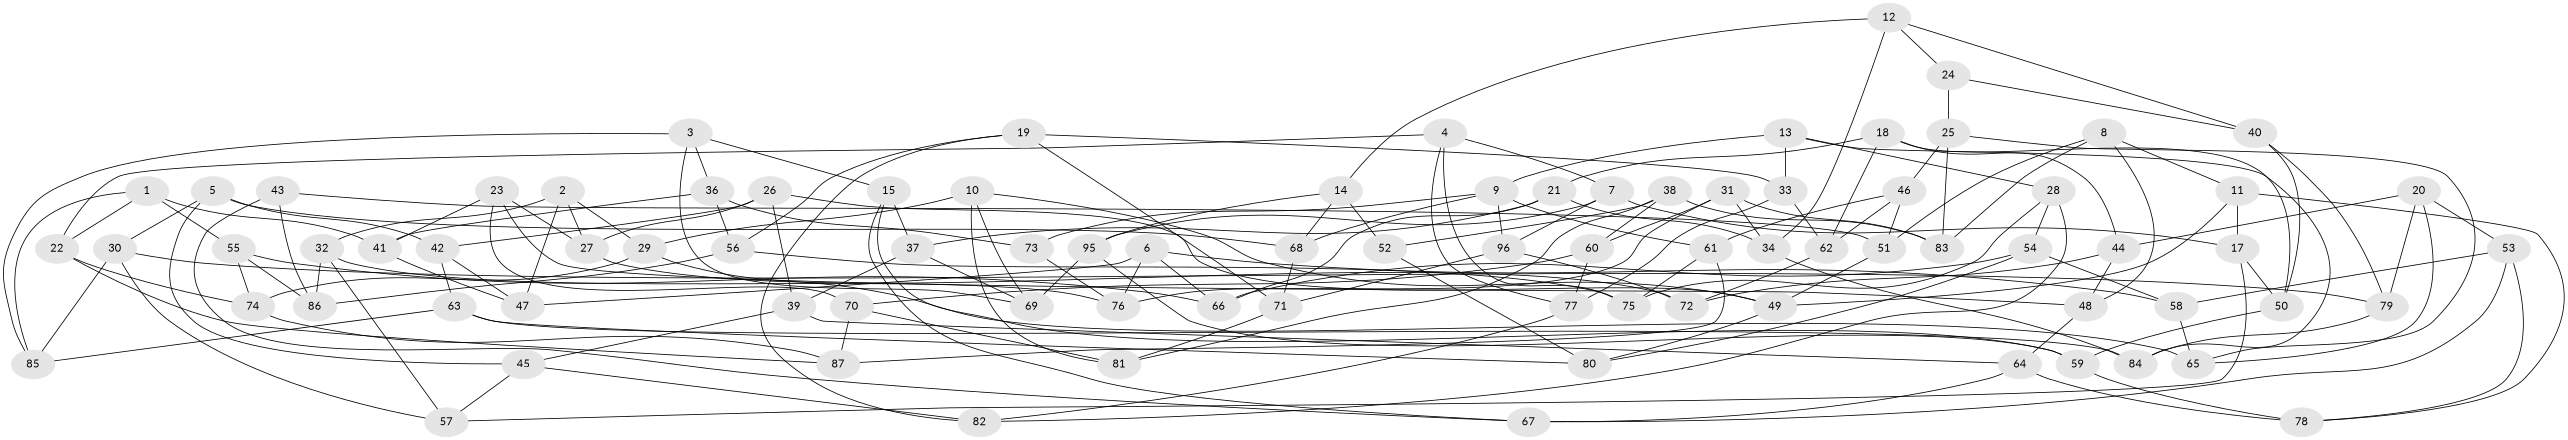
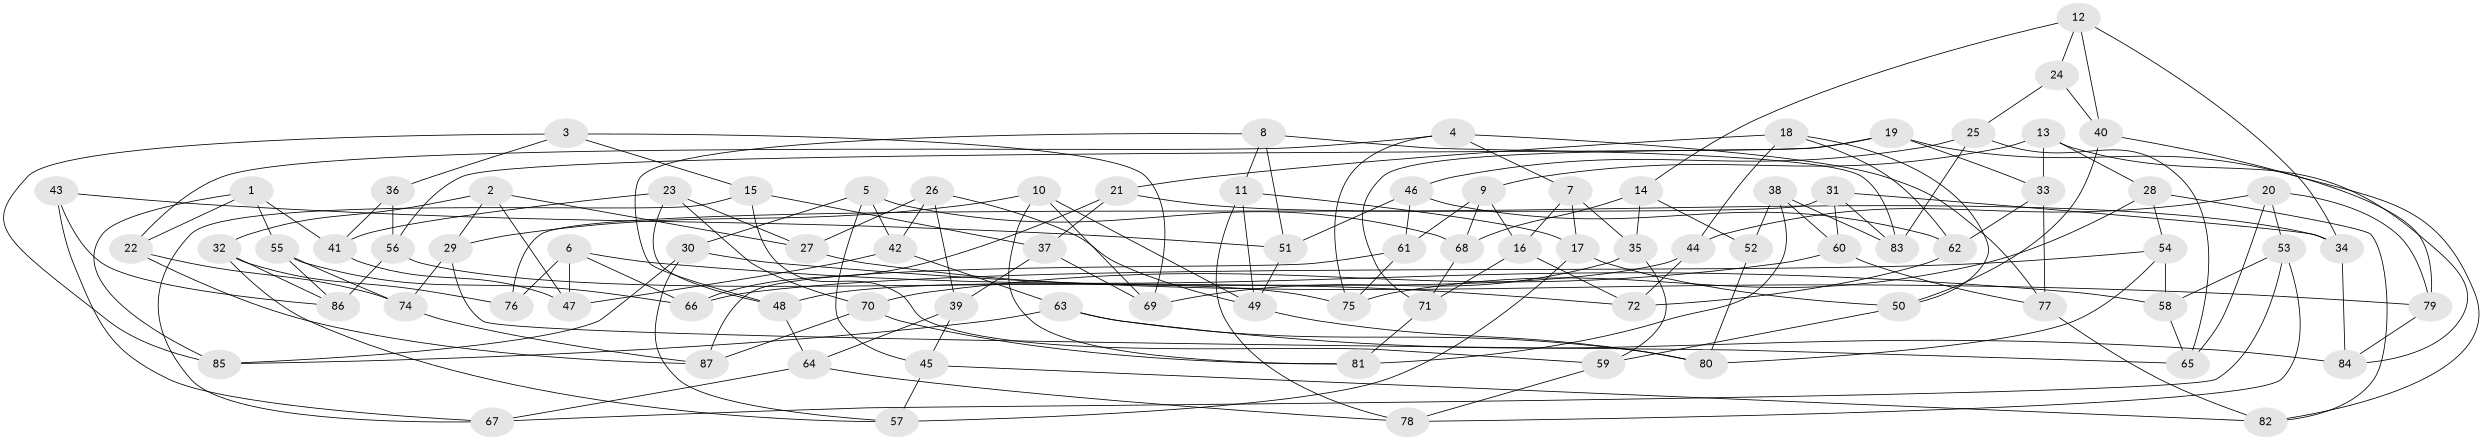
(1032, 249) -> none
(1090, 249) -> (1636, 249)
(1504, 249) -> (1520, 249)
